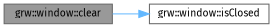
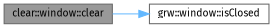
(58, 14) -> (58, 14)
